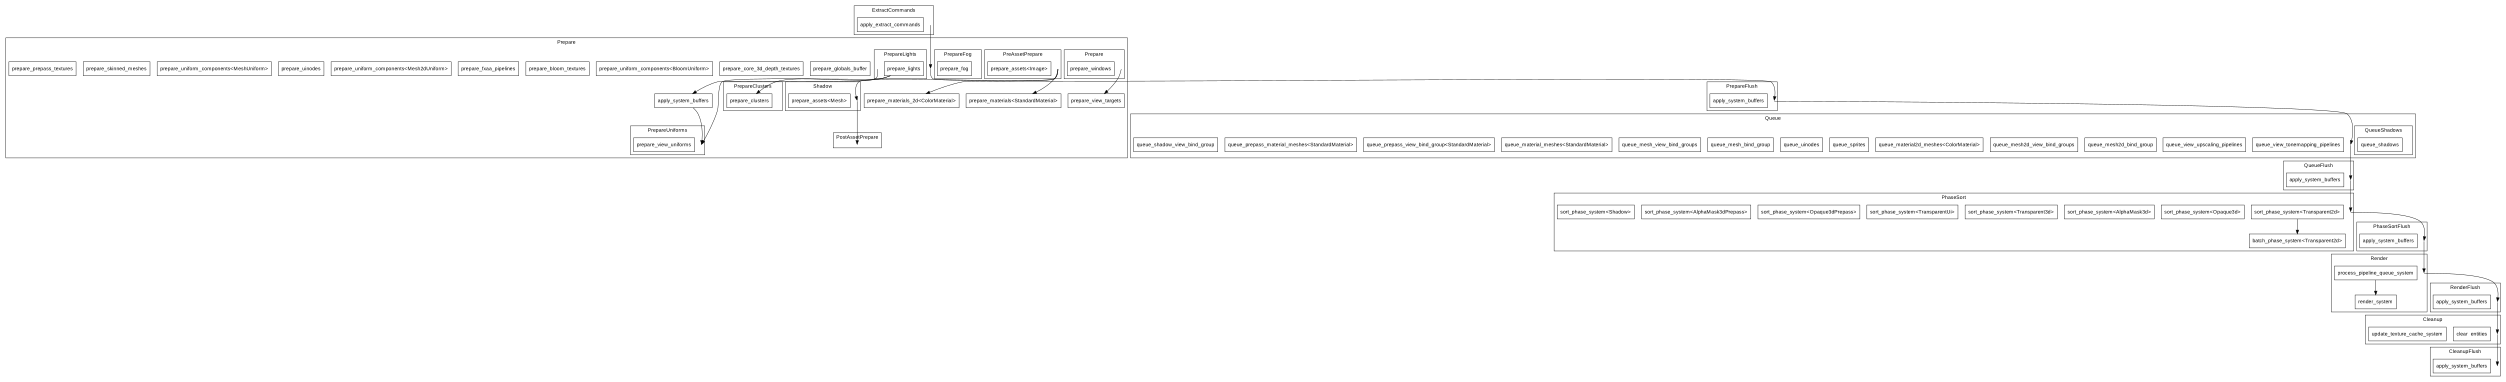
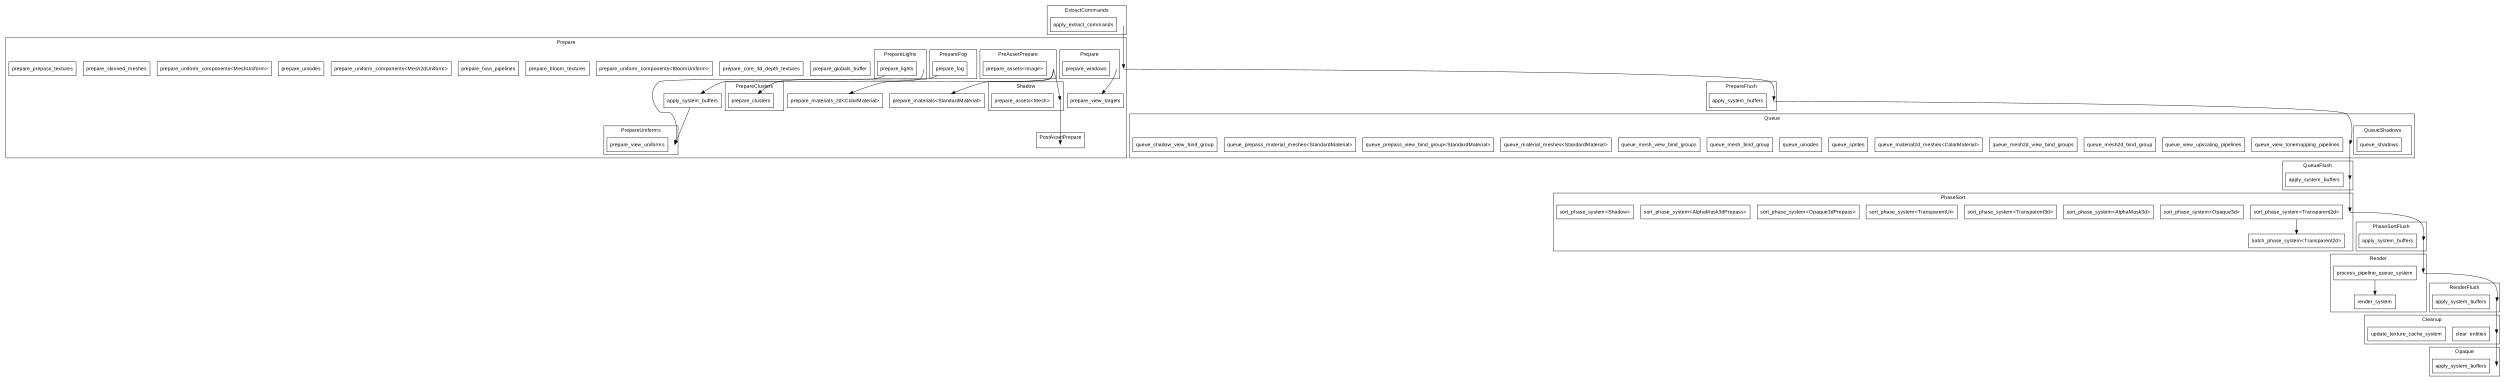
(824, 79) -> (848, 80)
(2465, 352) -> (2465, 352)
